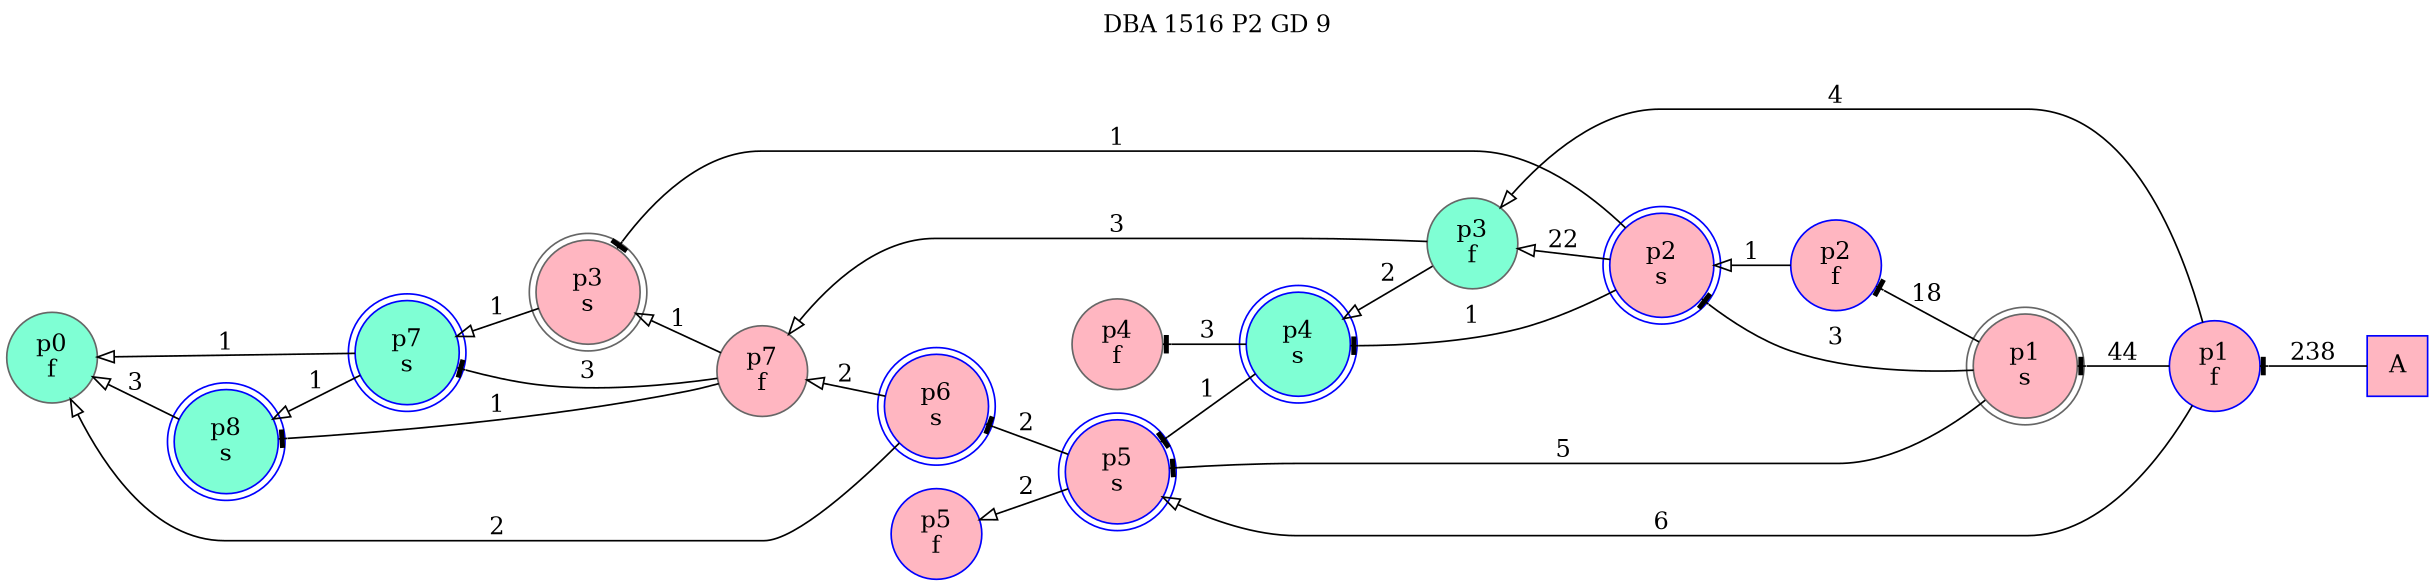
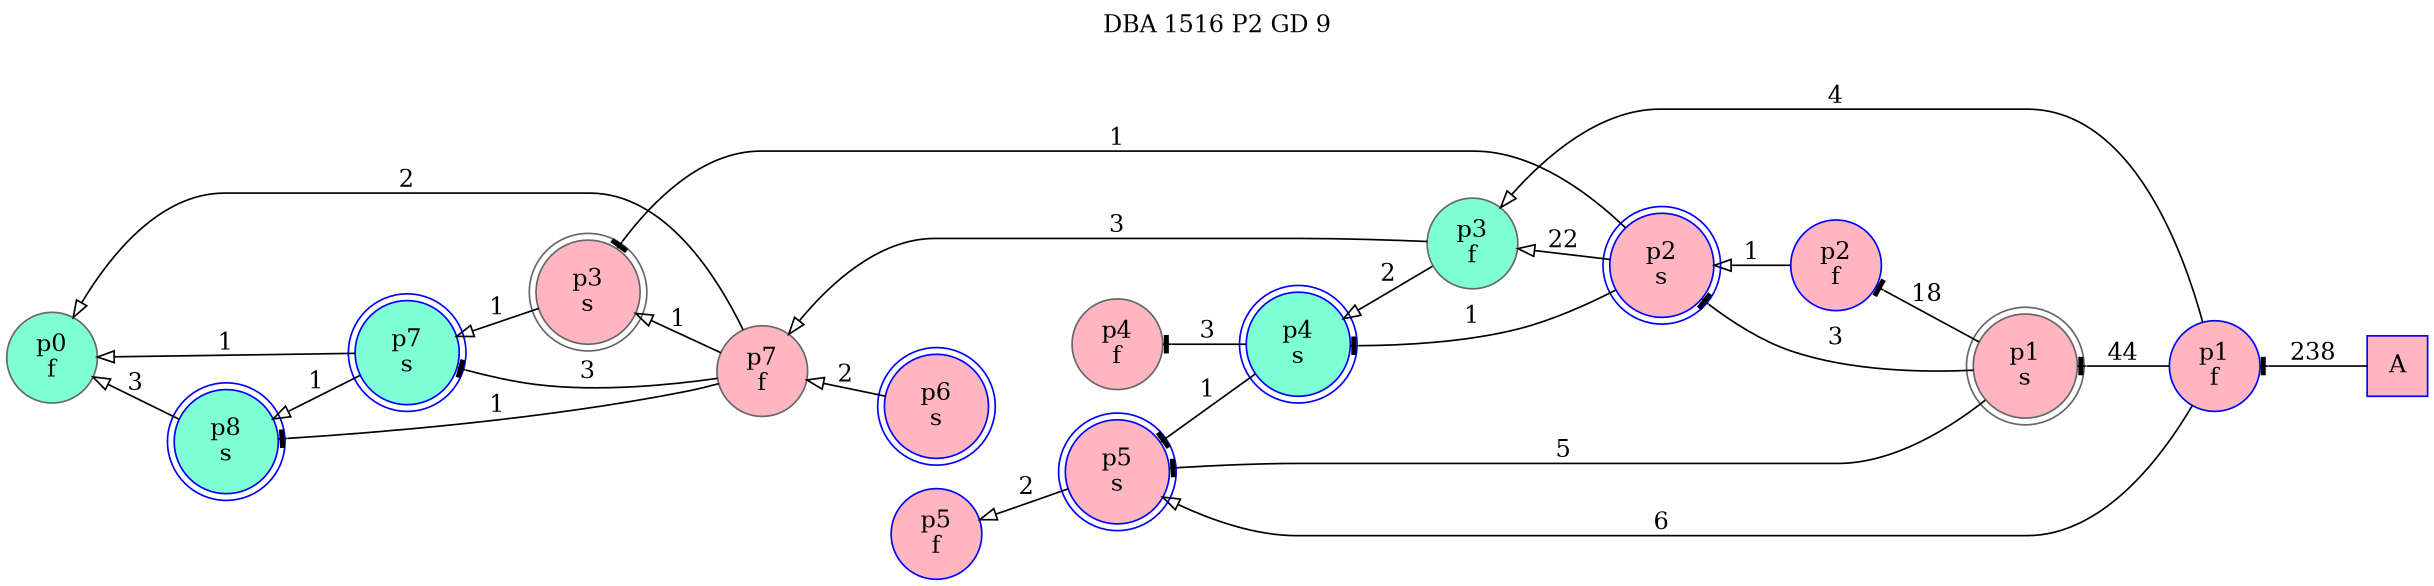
(1031, 441) -> none
(477, 541) -> (421, 193)
